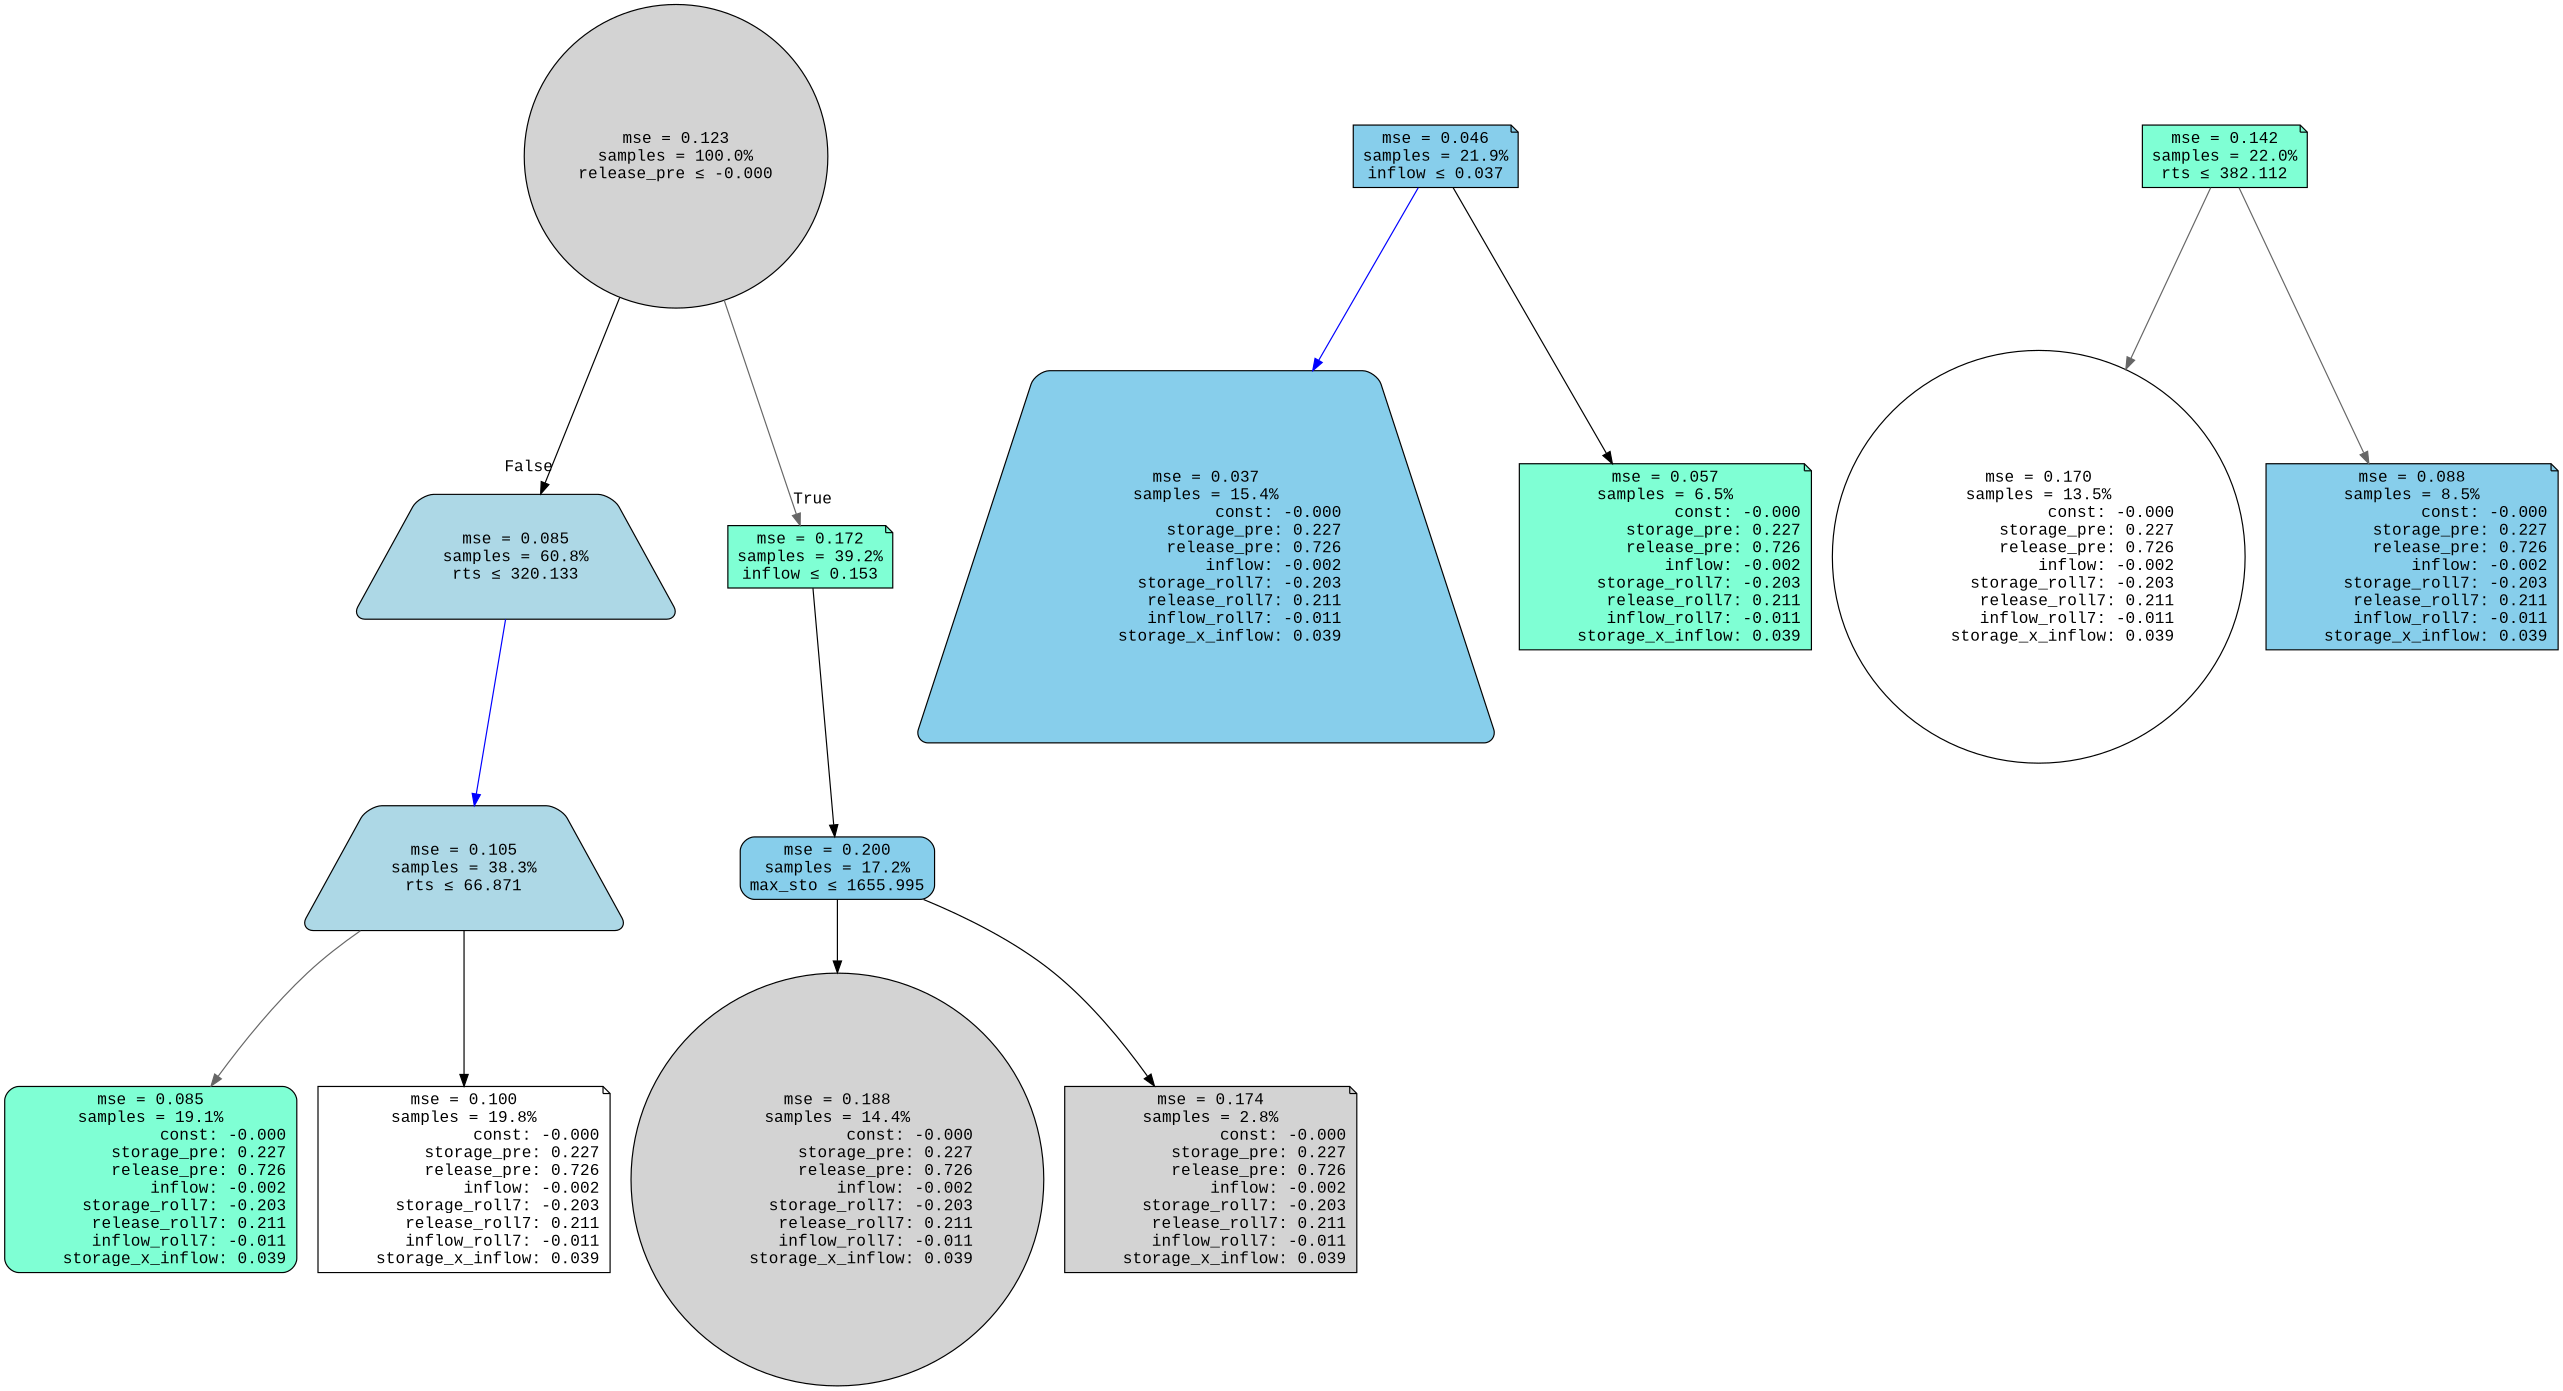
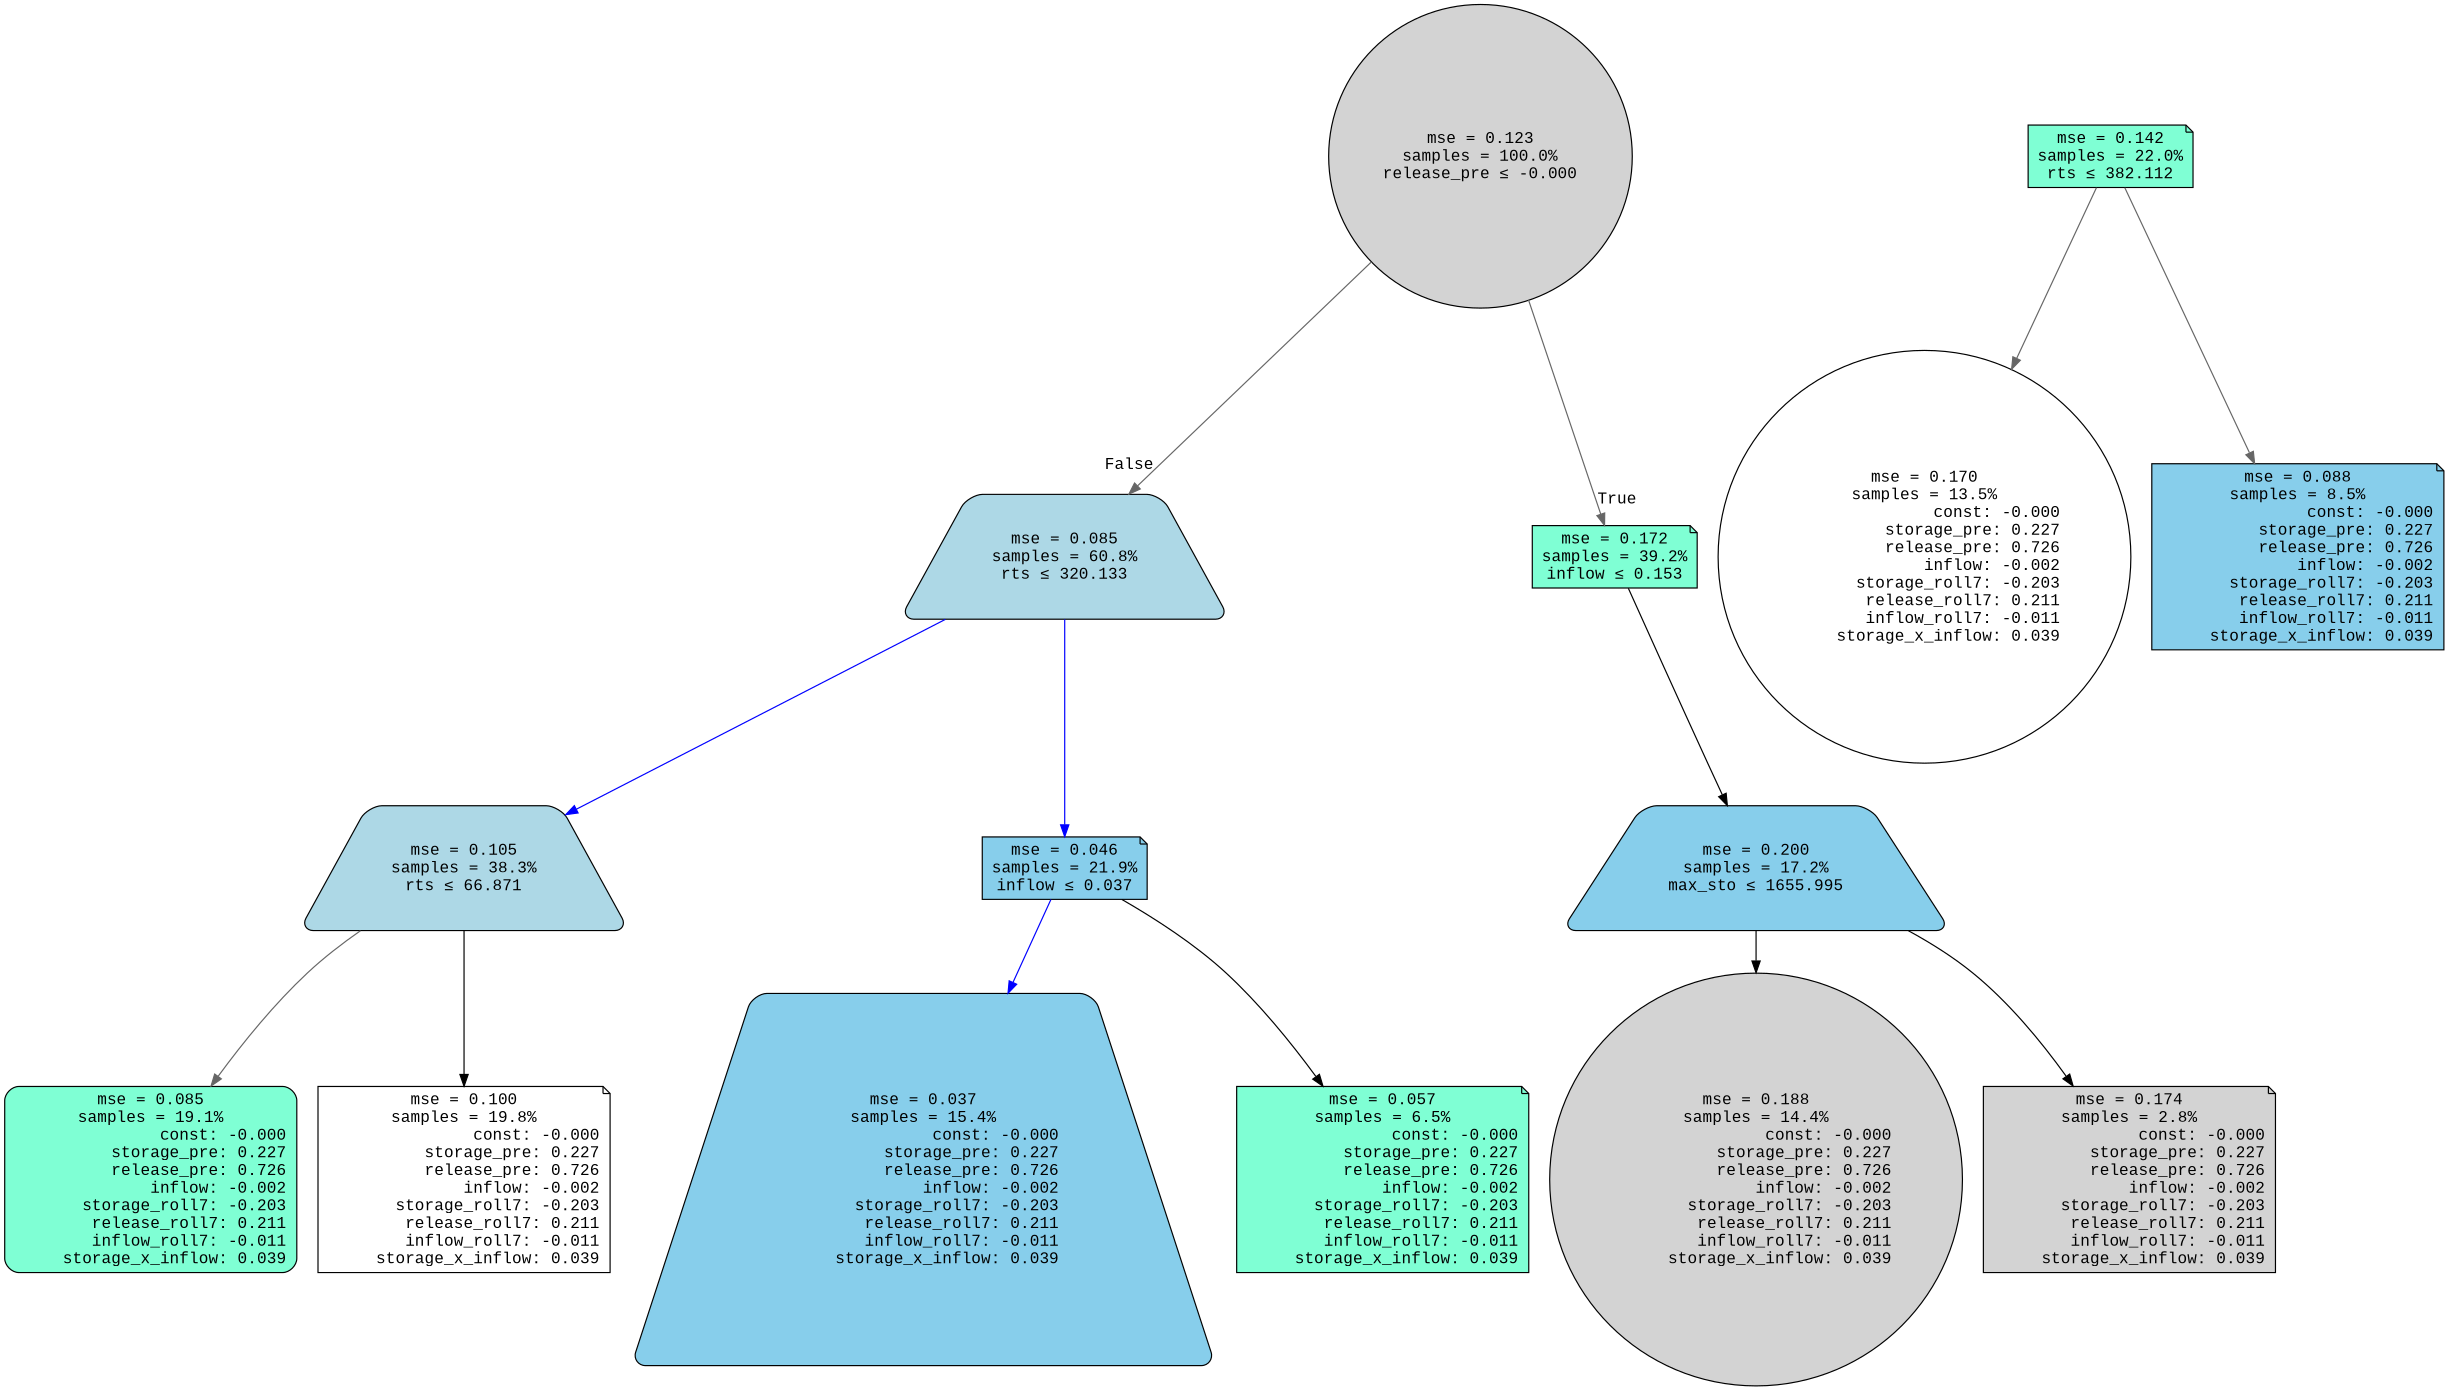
(582, 390) -> (1254, 374)
none -> (1065, 722)
(837, 868) -> (1756, 868)
